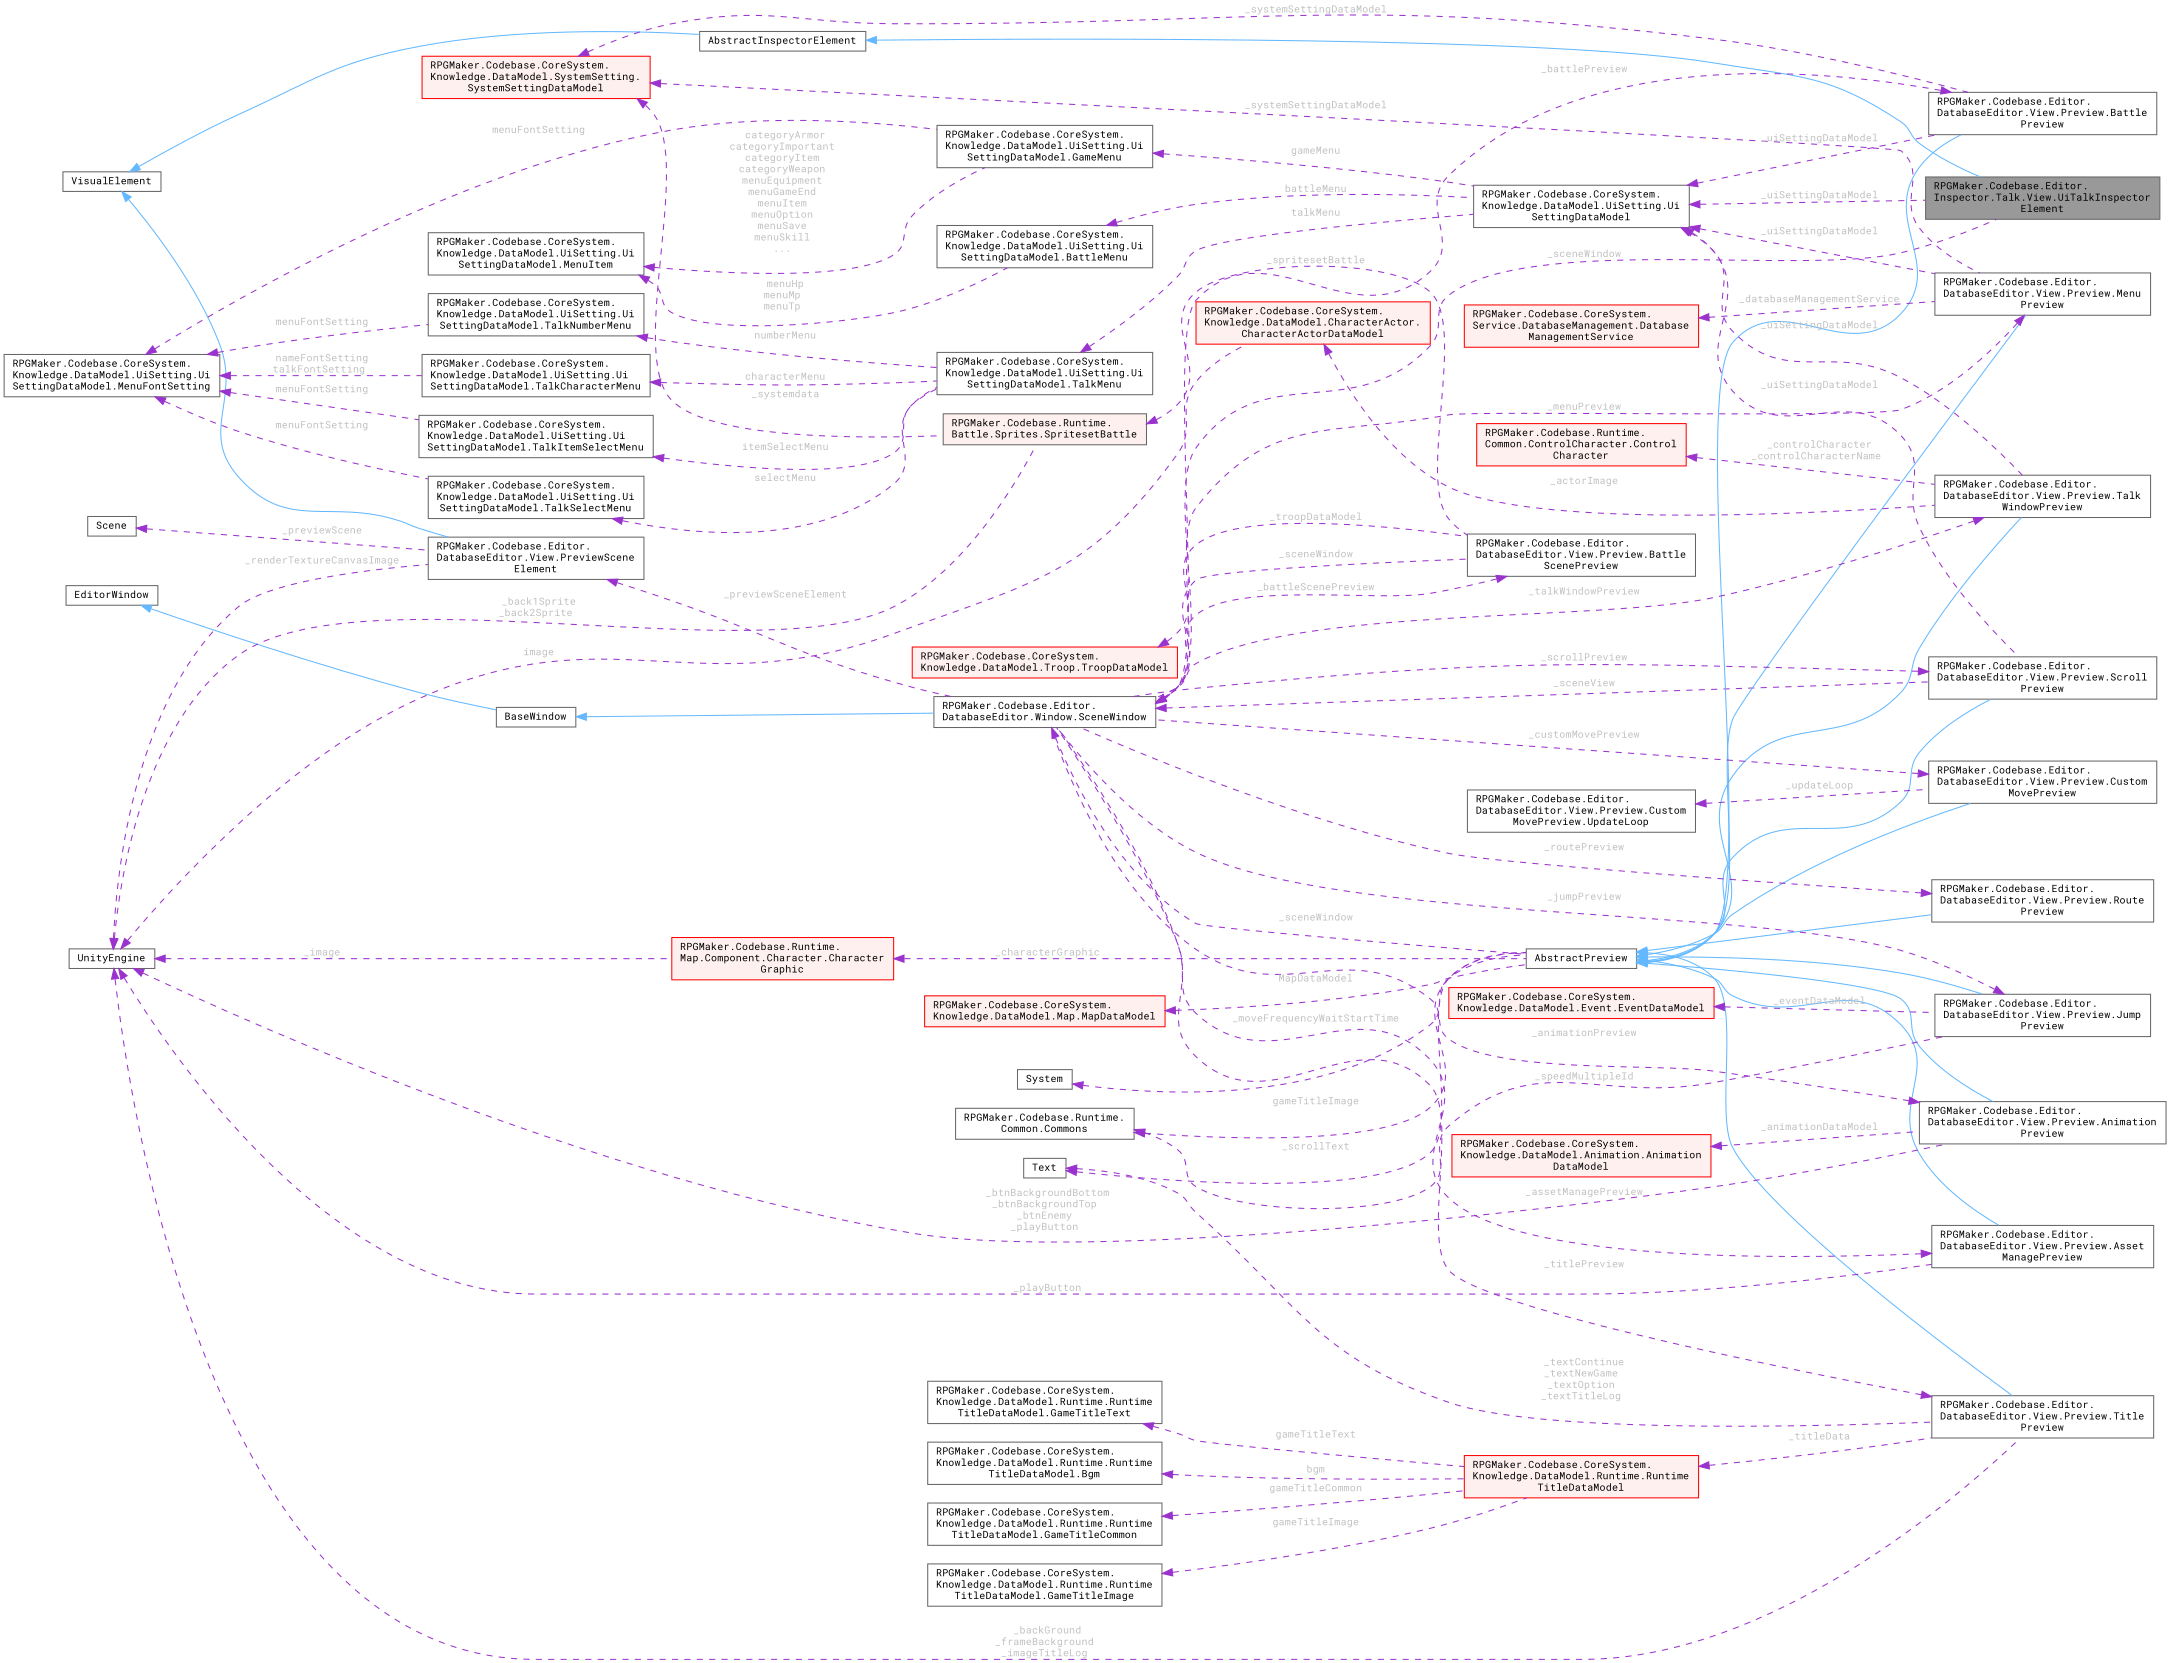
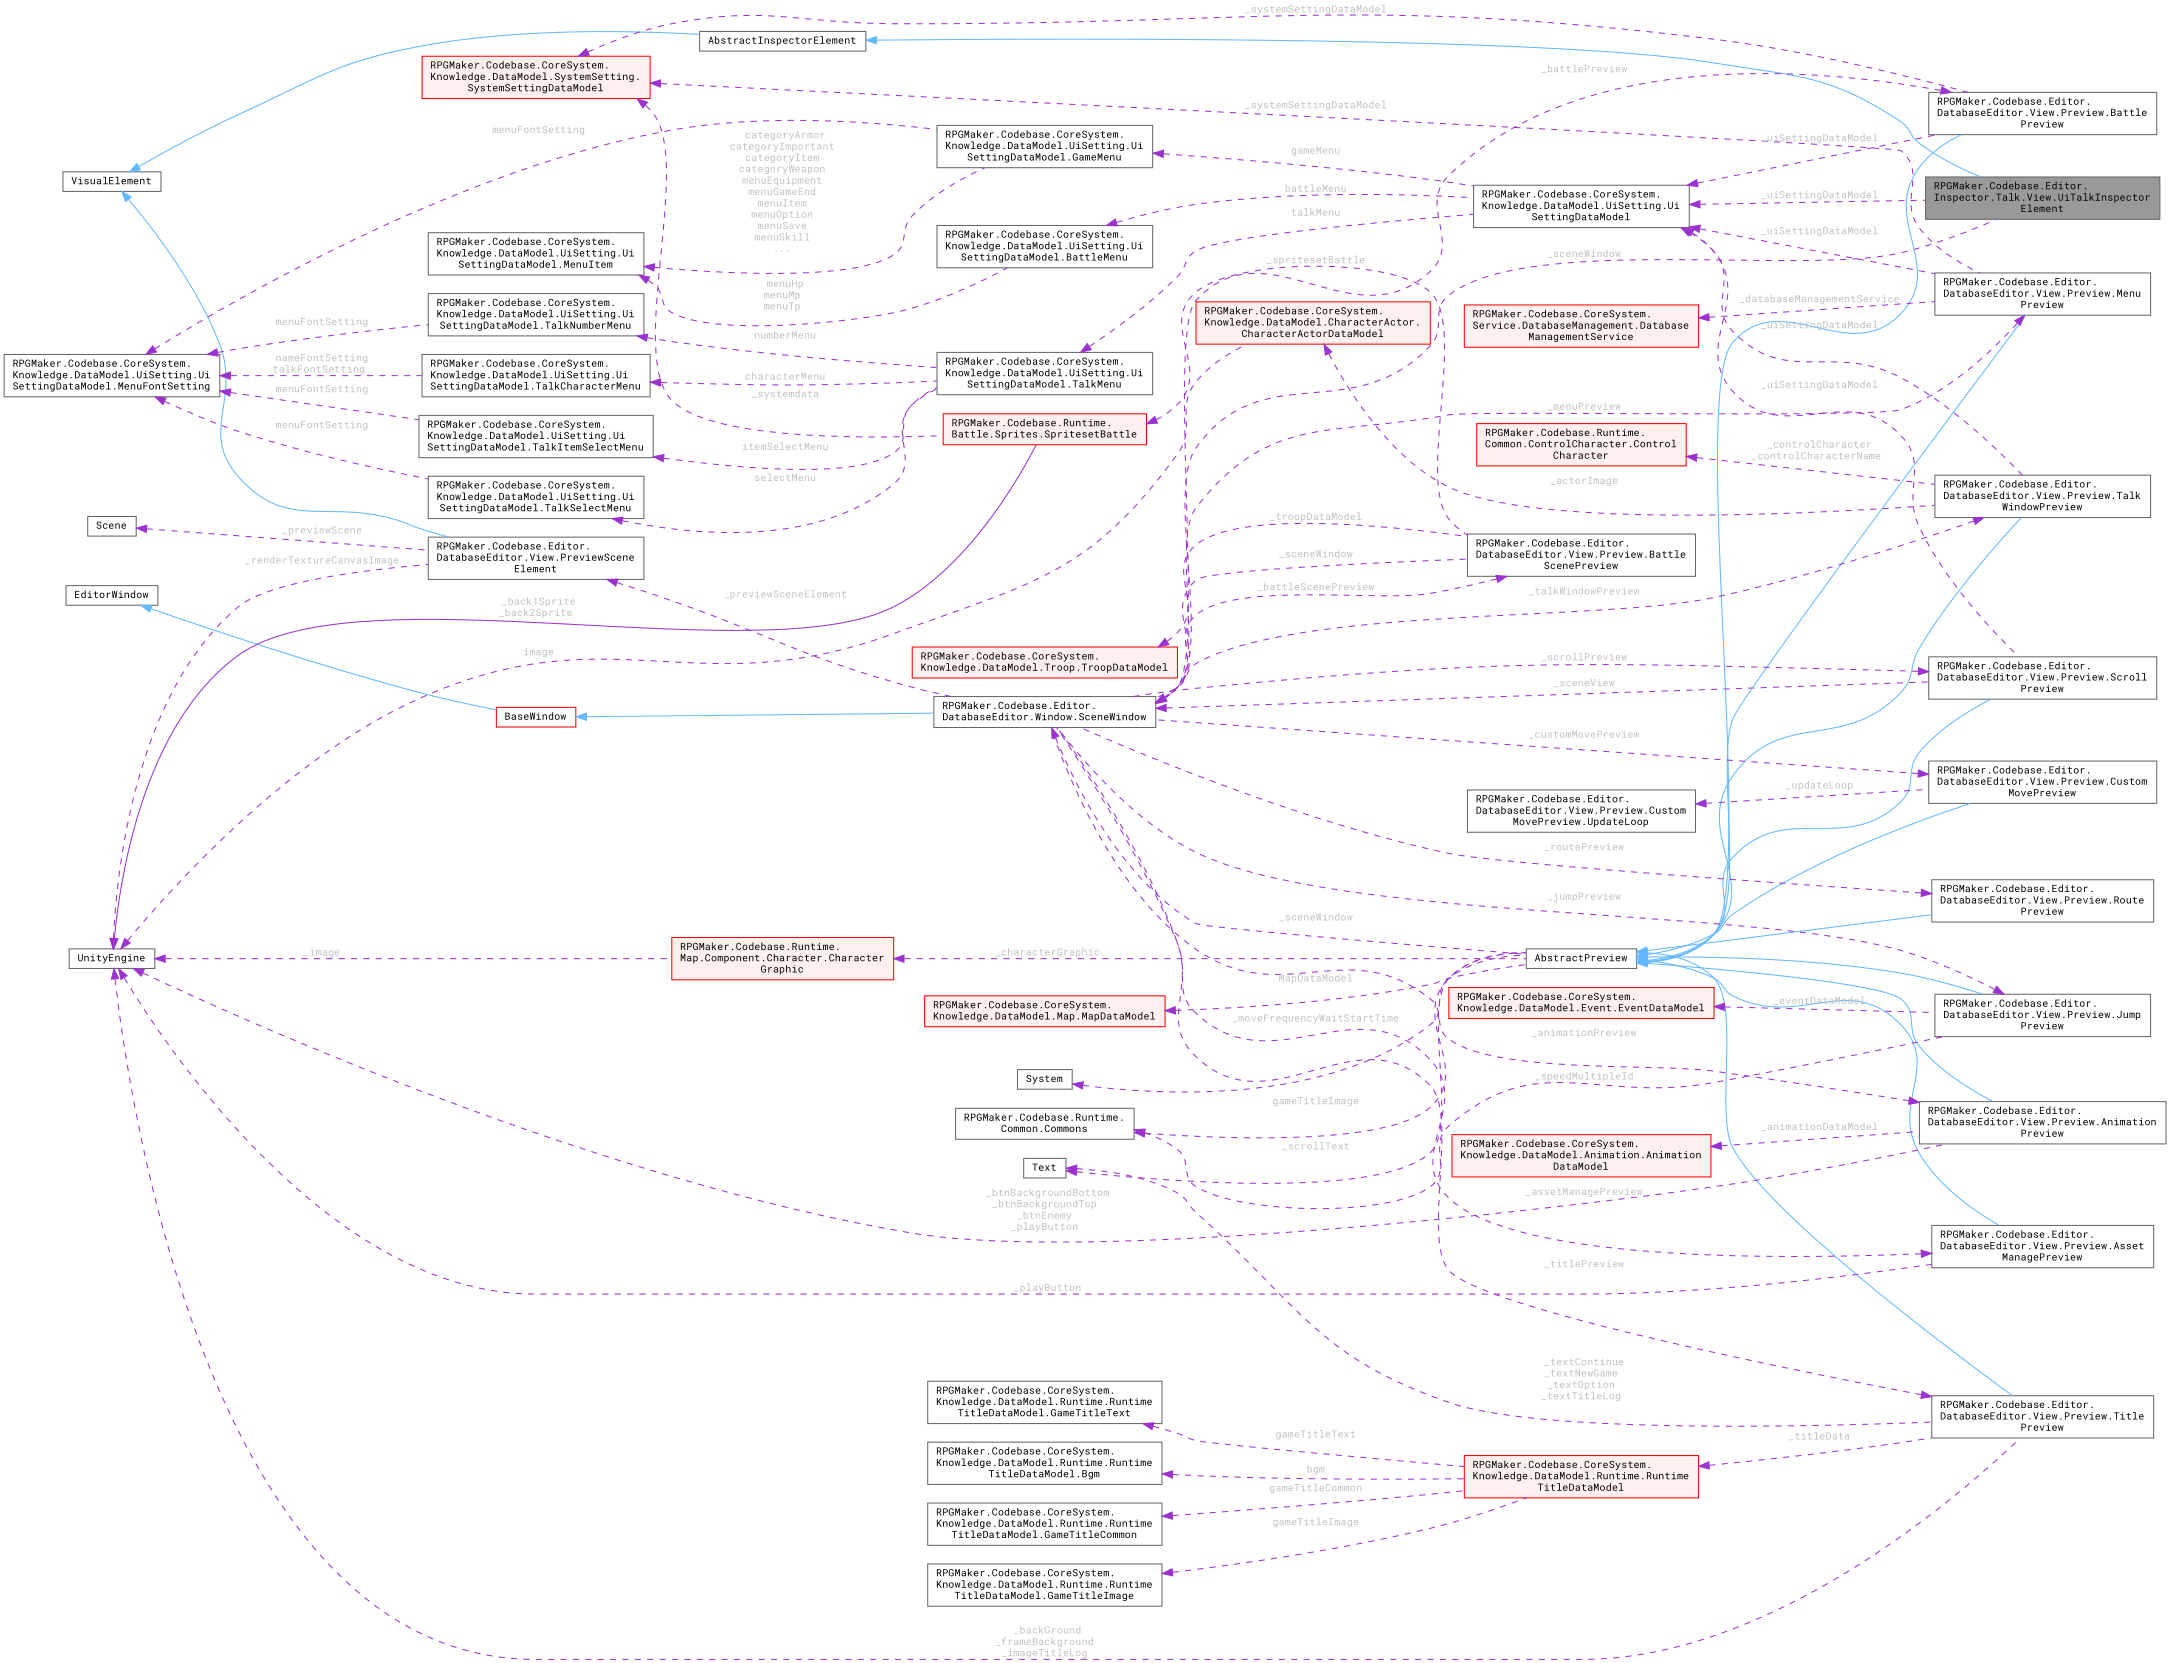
(1045, 429) -> (1045, 429)
(515, 622) -> (515, 622)
(536, 717) -> (536, 717)
